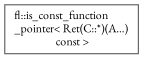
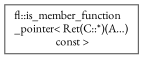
(72, 29) -> (72, 29)
